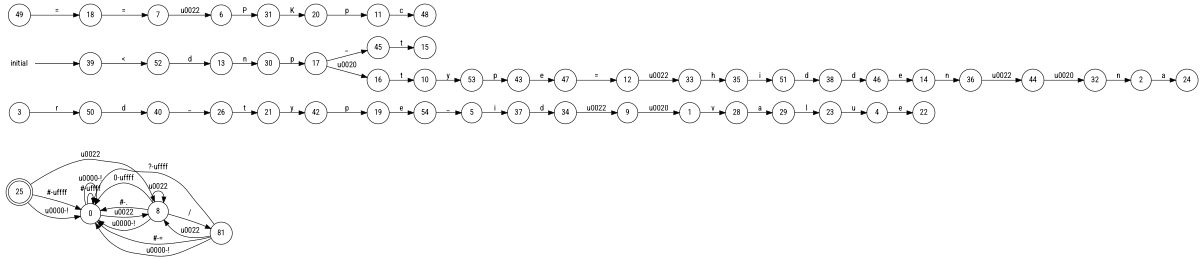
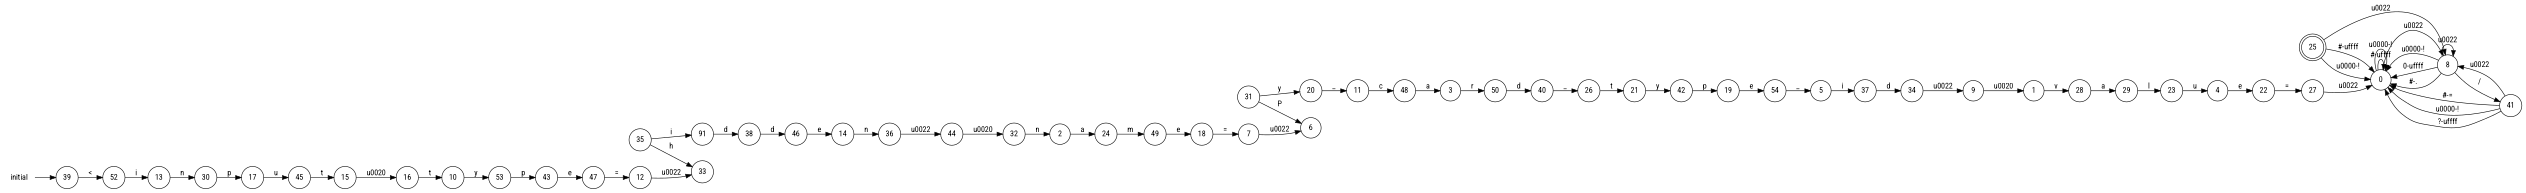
(57, 11) -> (1178, 130)
(292, 11) -> (1280, 89)
(347, 11) -> (1334, 86)
(242, 15) -> (1277, 111)
(347, 49) -> (276, 173)
(190, 59) -> (136, 173)
(344, 71) -> (373, 178)
(710, 80) -> (669, 155)
(783, 80) -> (702, 134)
none -> (1425, 91)
none -> (2313, 91)
none -> (1128, 134)
(221, 233) -> (2511, 106)
